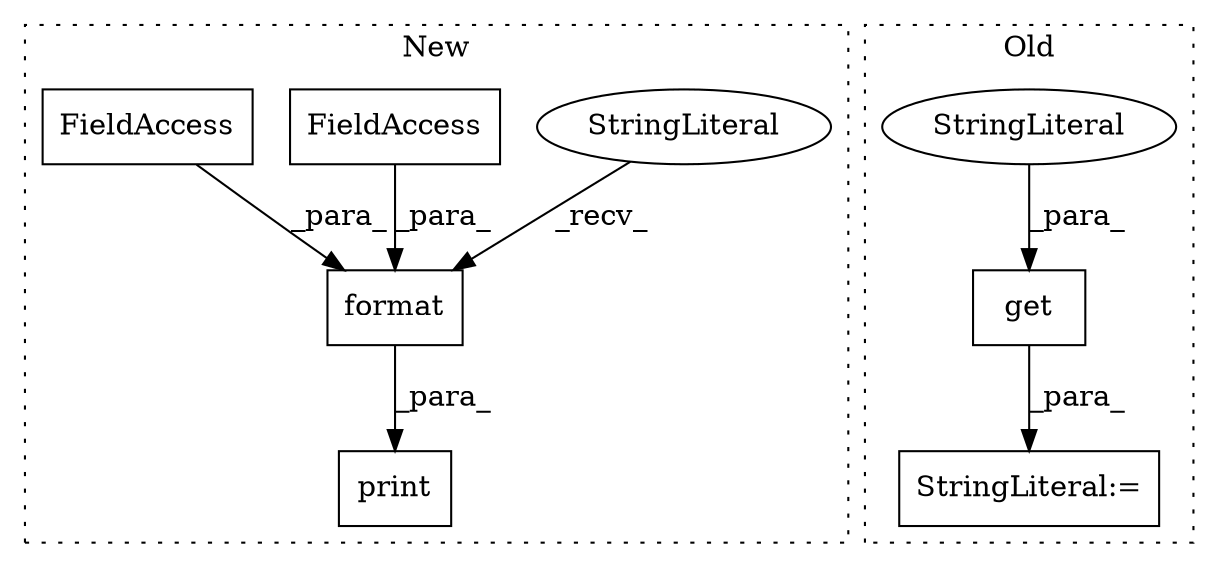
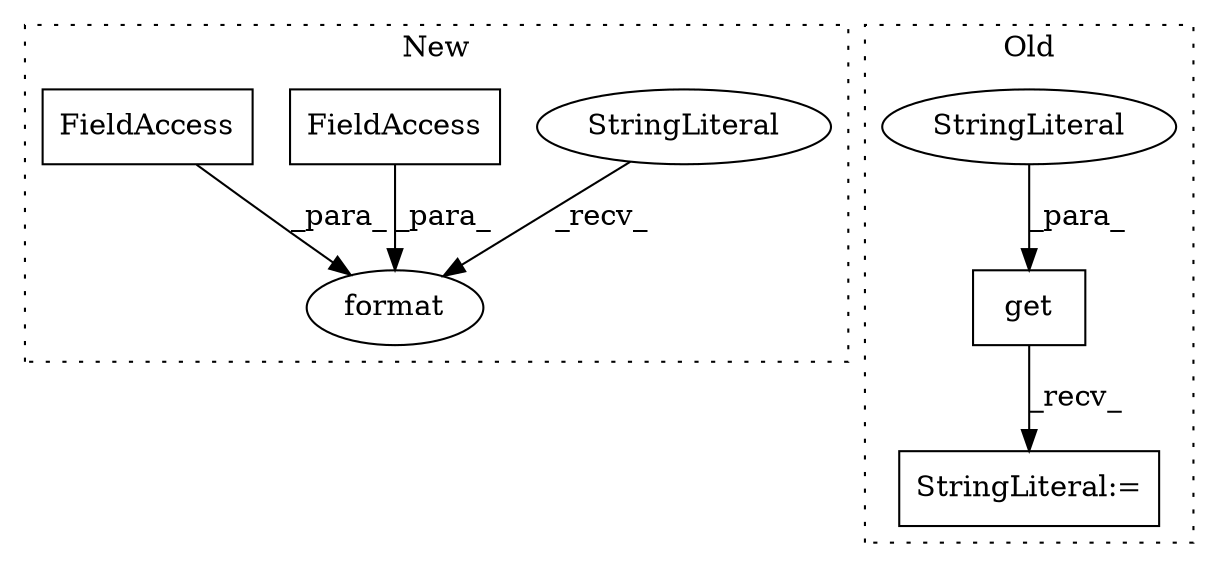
(395, 308) -> (395, 308)
(1077, 398) -> (1076, 398)
(395, 489) -> none
